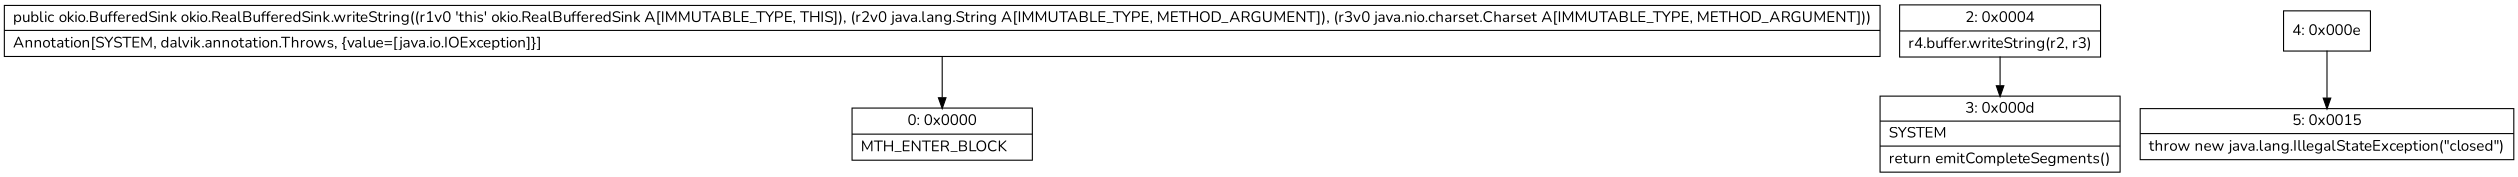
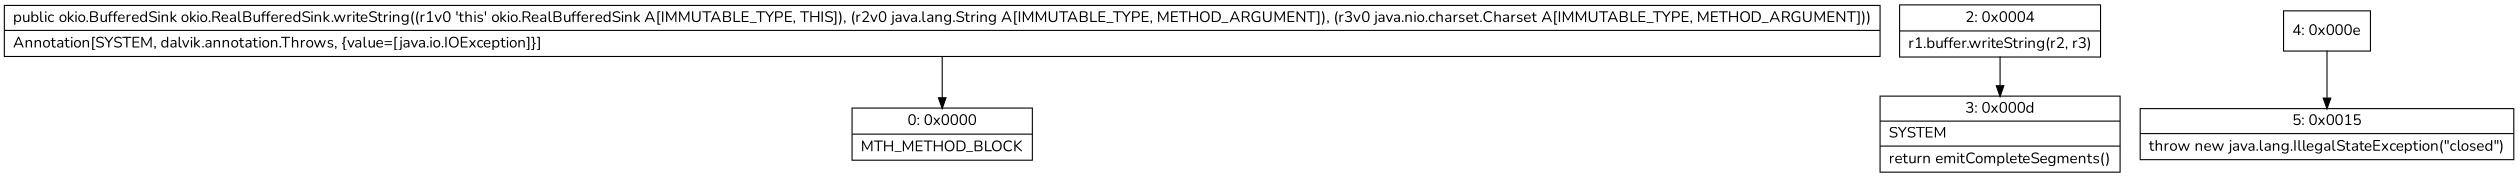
(2000, 43) -> (2000, 43)
(935, 147) -> (942, 147)
